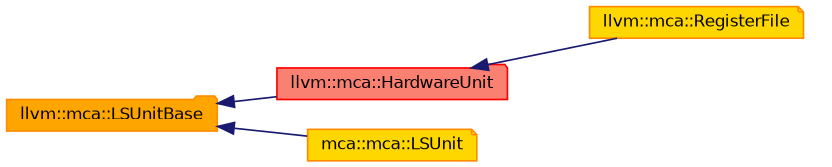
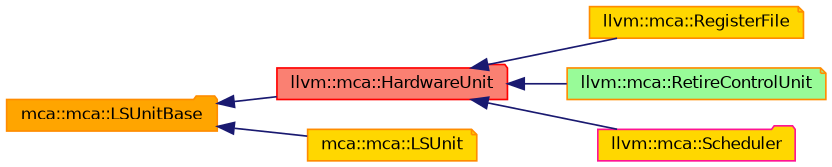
none -> (696, 84)
(112, 115) -> (112, 115)
none -> (696, 145)
